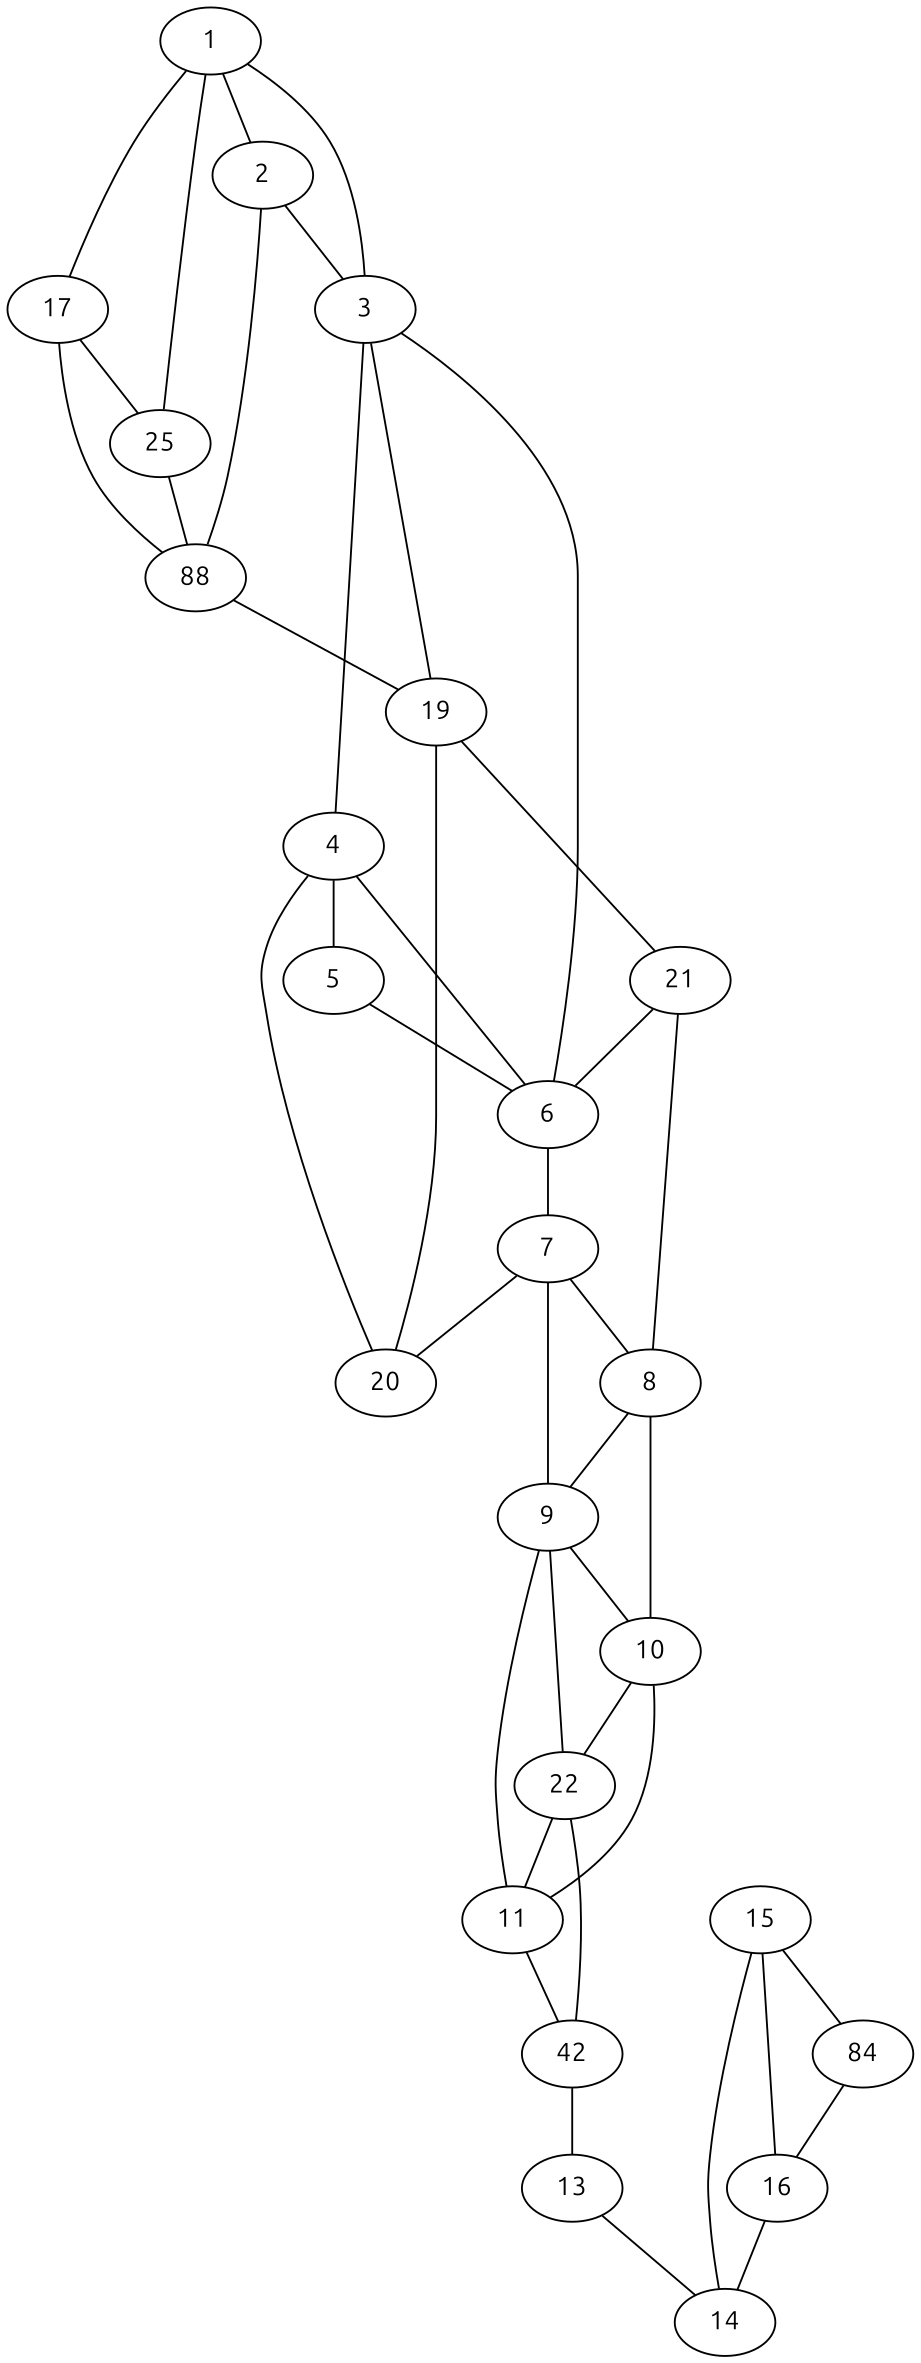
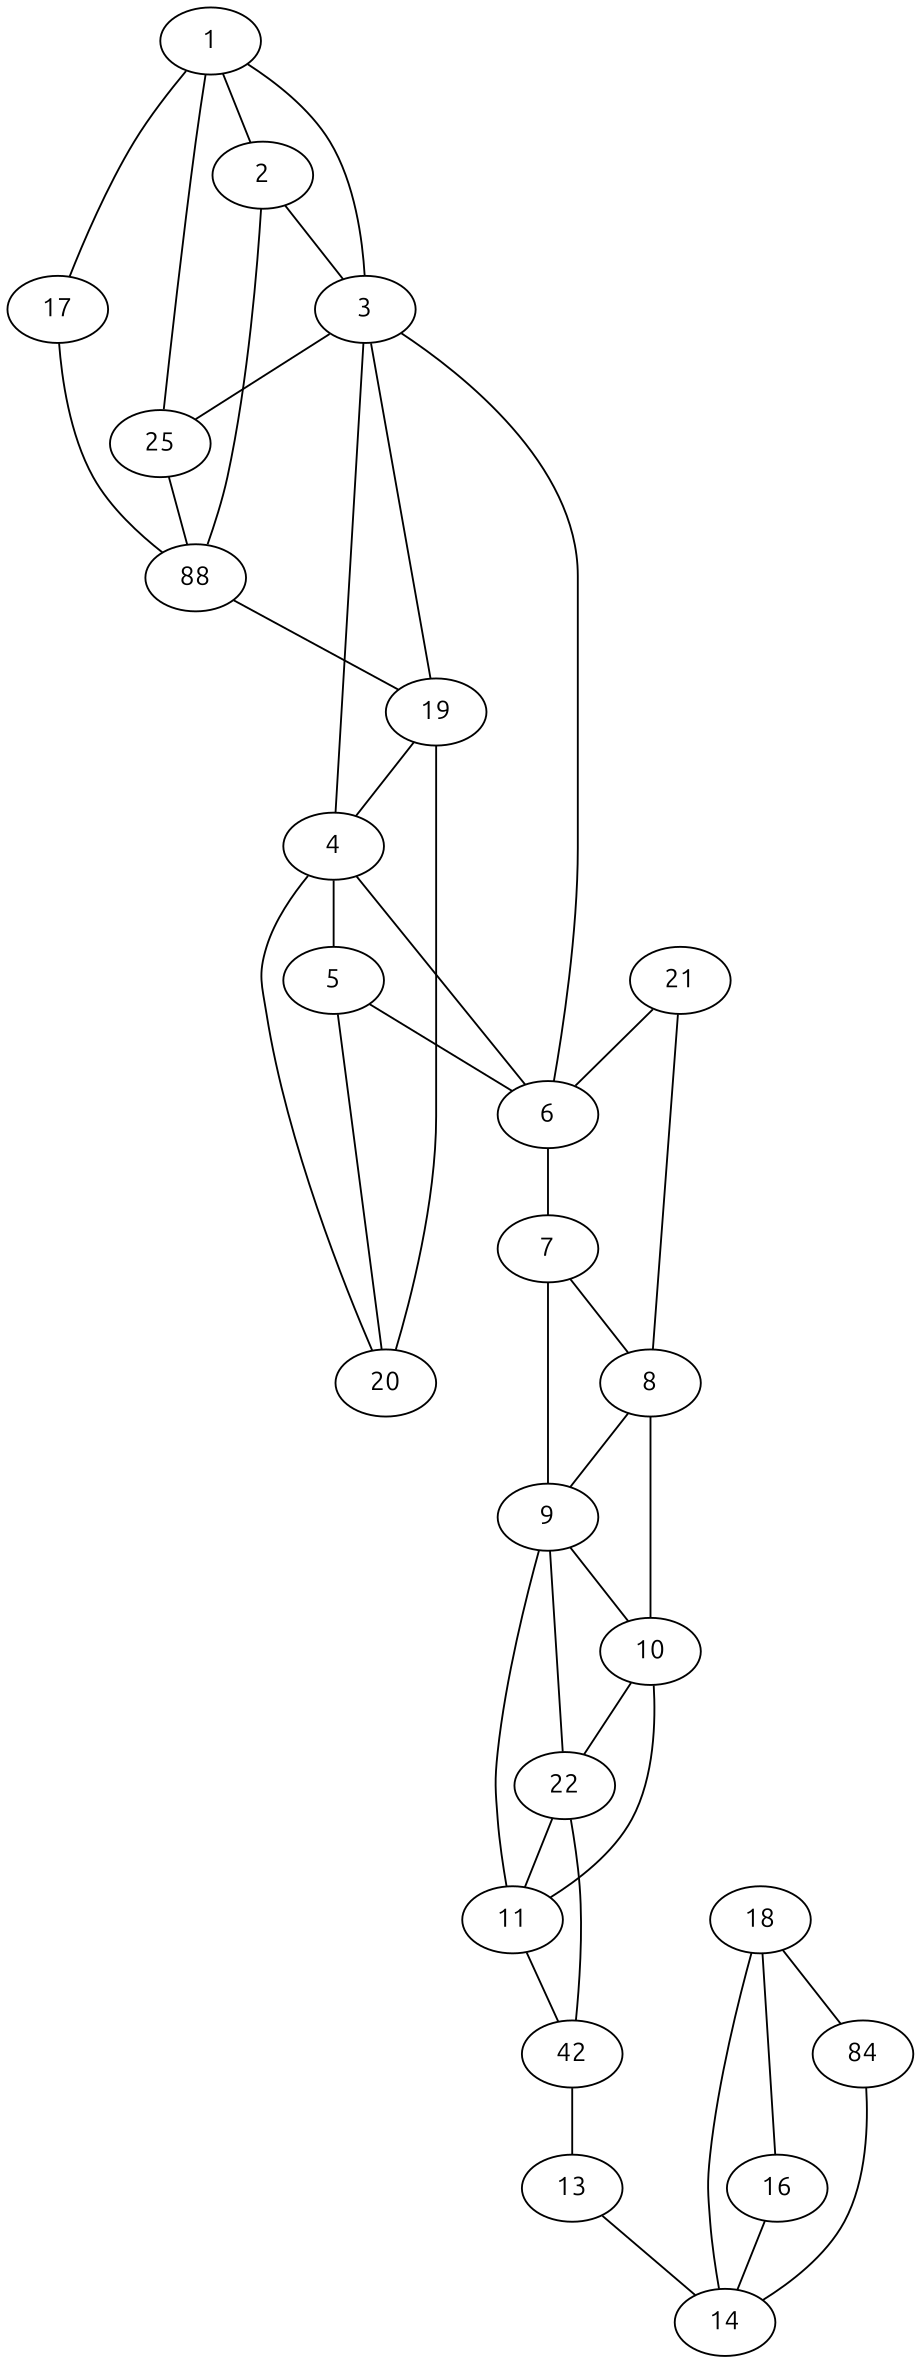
(109, 377) -> (263, 377)
(558, 846) -> (385, 779)
(467, 1316) -> (360, 1182)
(760, 1920) -> (760, 1920)
(820, 2121) -> (849, 2211)
